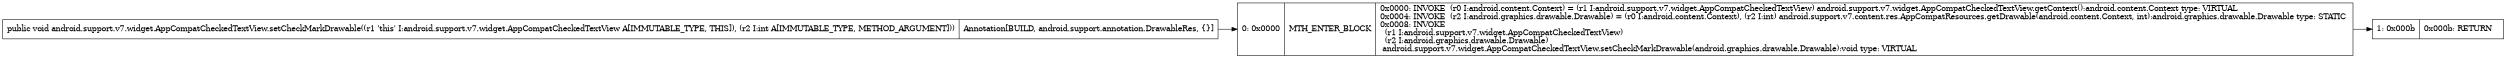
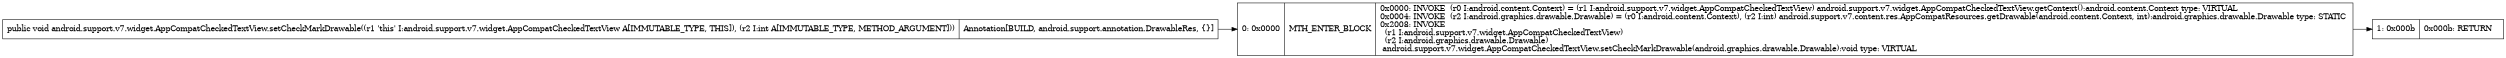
(1415, 25) -> (1415, 25)
